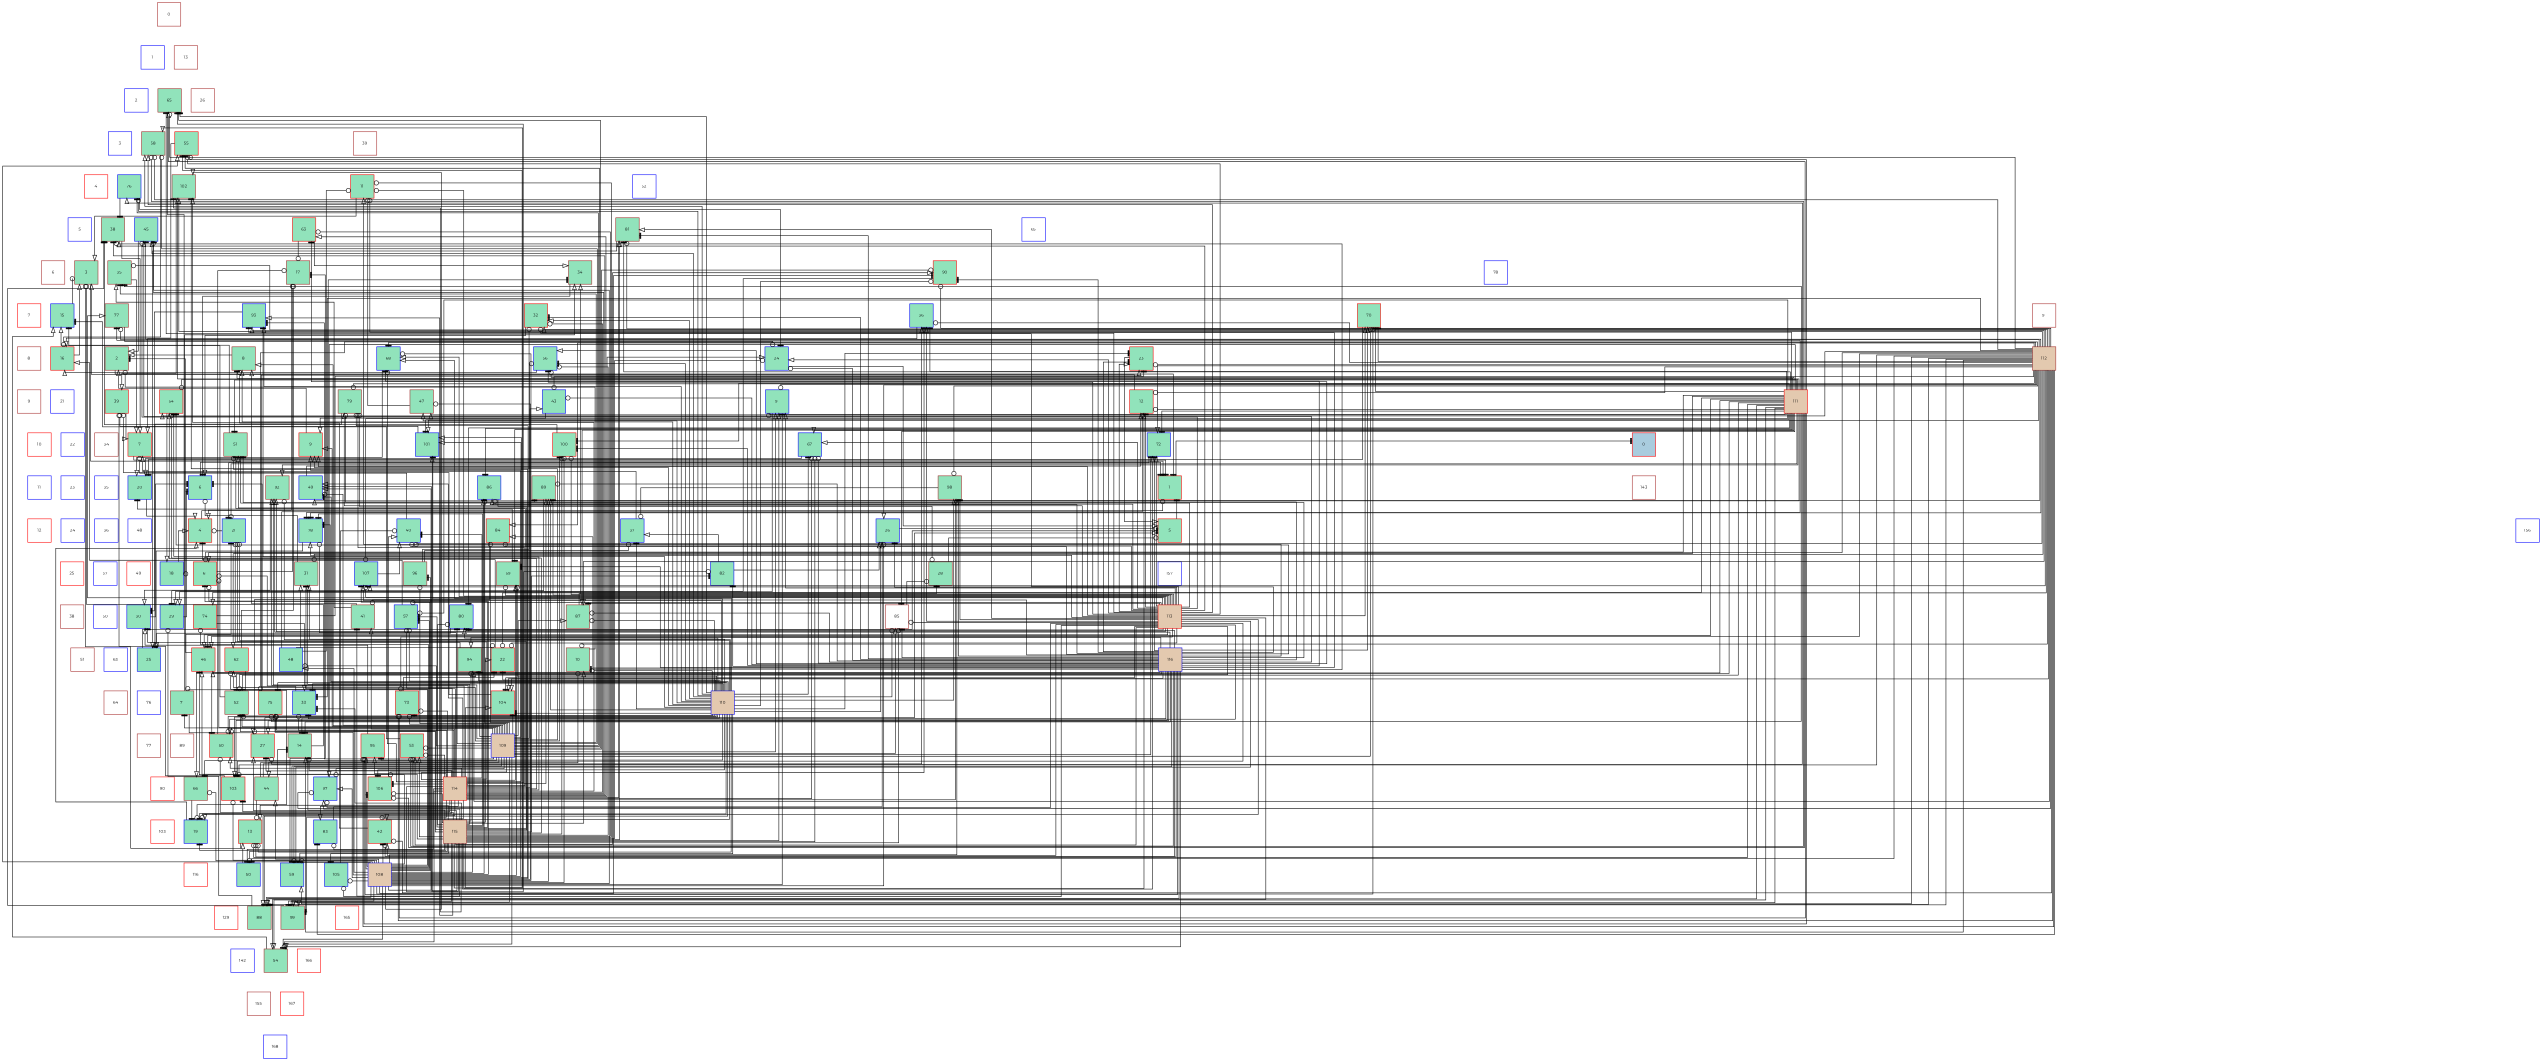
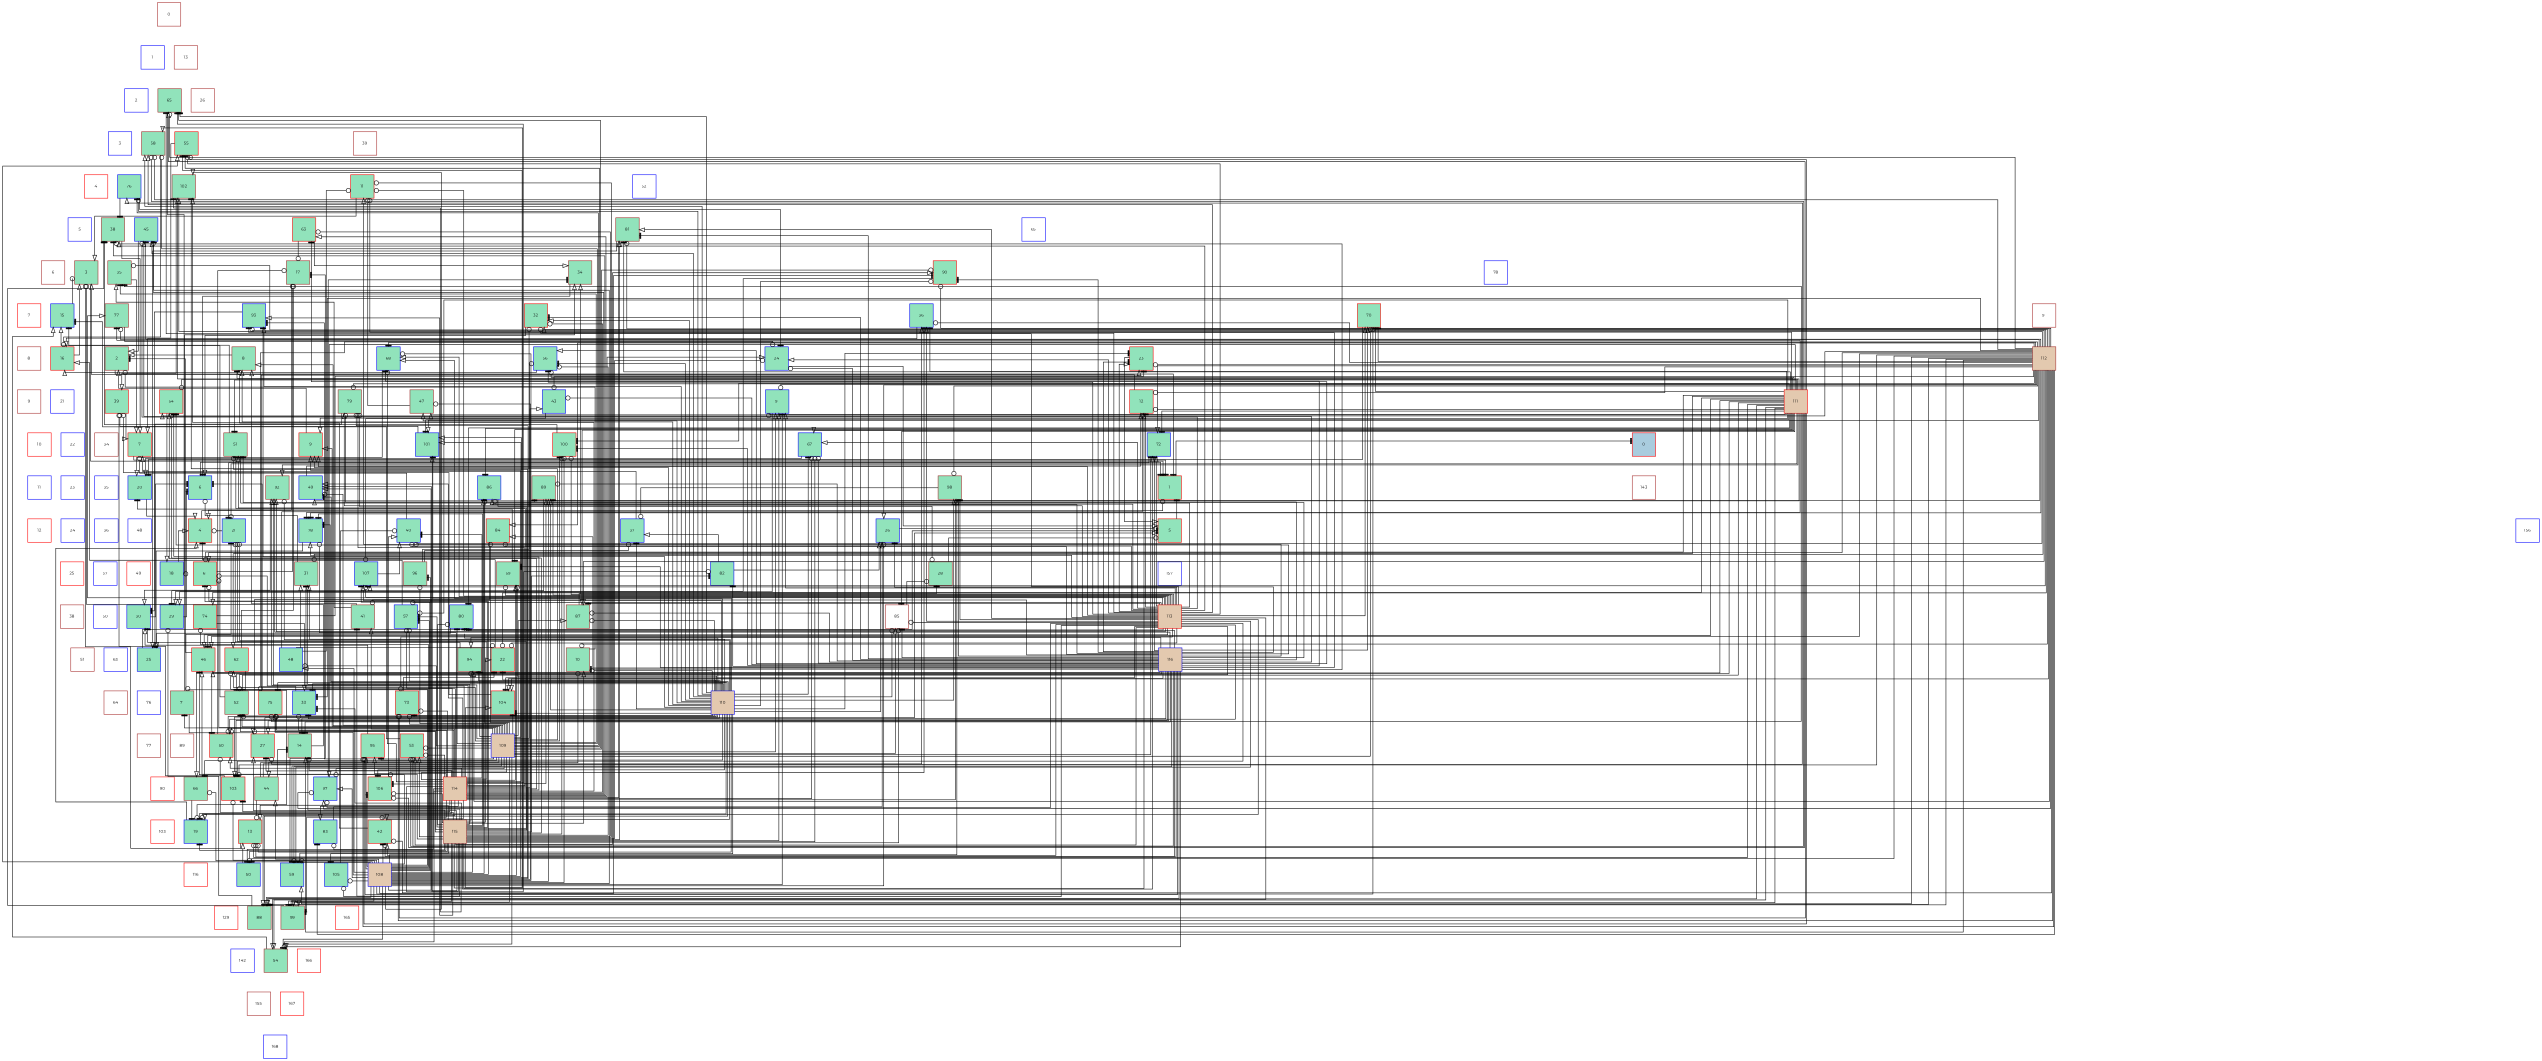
(1156, 330) -> (1156, 330)
(615, 638) -> (615, 638)
